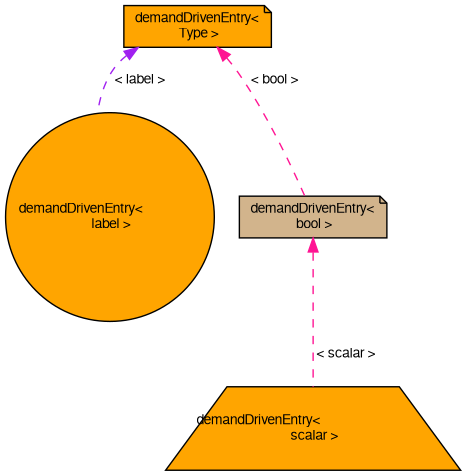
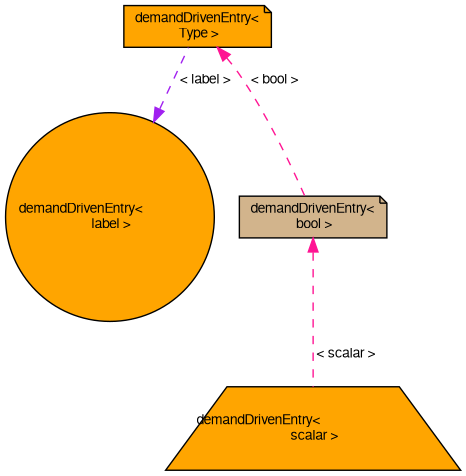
(107, 81) -> (174, 78)
